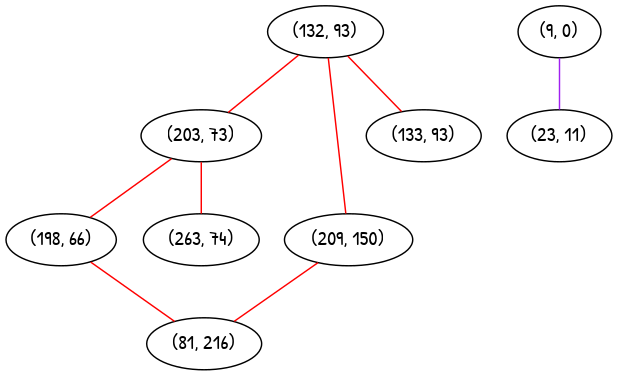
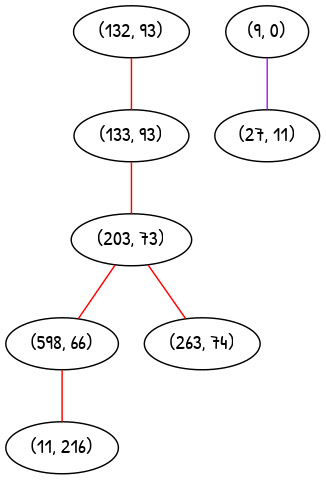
(263, 84) -> (131, 188)
(560, 136) -> (267, 136)
(61, 240) -> (62, 344)
(349, 240) -> none
(204, 344) -> (62, 448)
